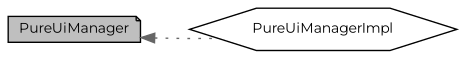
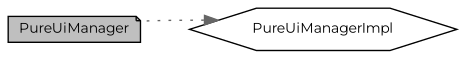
(186, 39) -> (172, 20)
